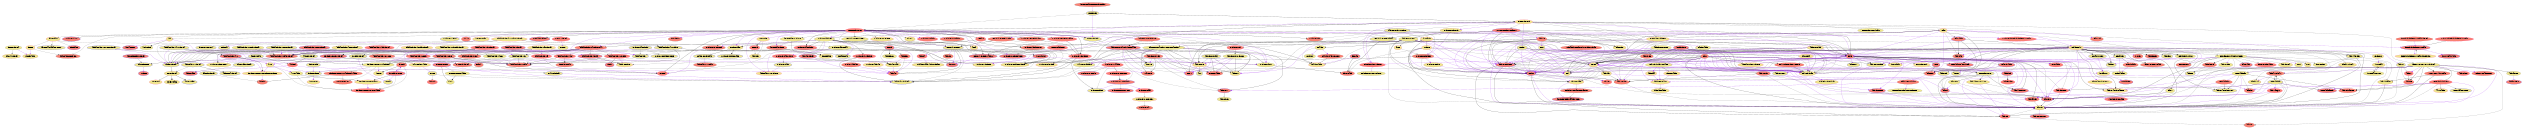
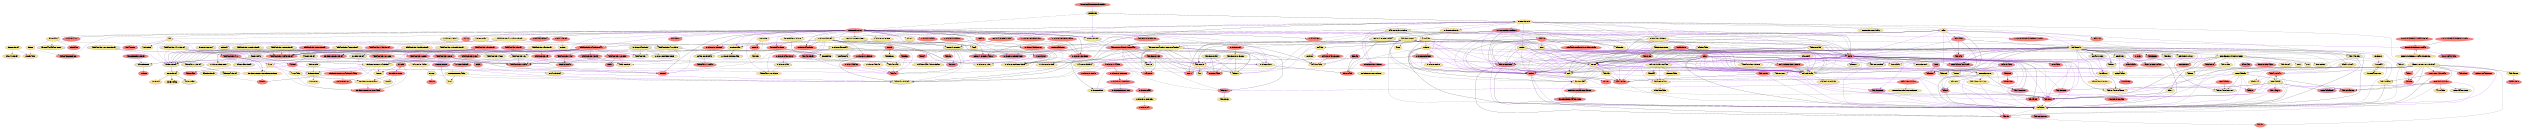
(984, 65) -> (984, 65)
(2040, 108) -> (2040, 108)
